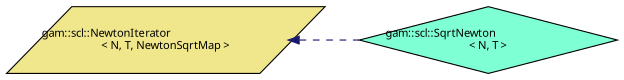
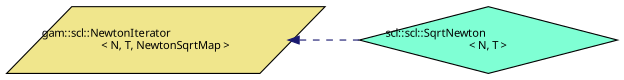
(488, 40) -> (488, 40)
